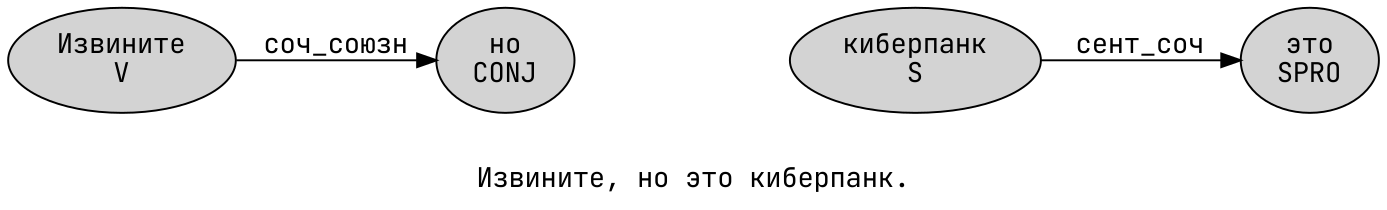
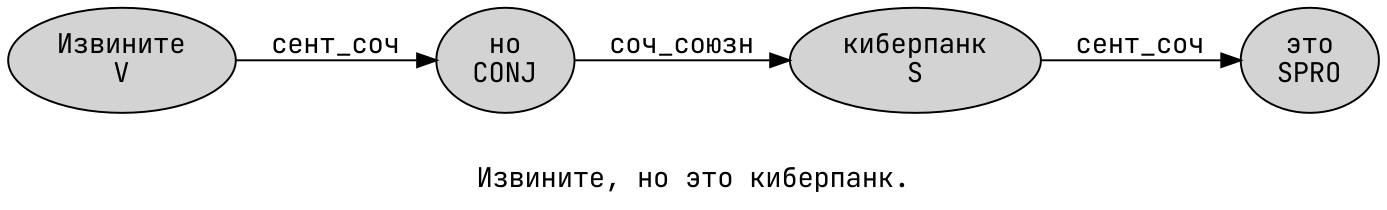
(336, 46) -> (336, 46)
none -> (672, 60)
